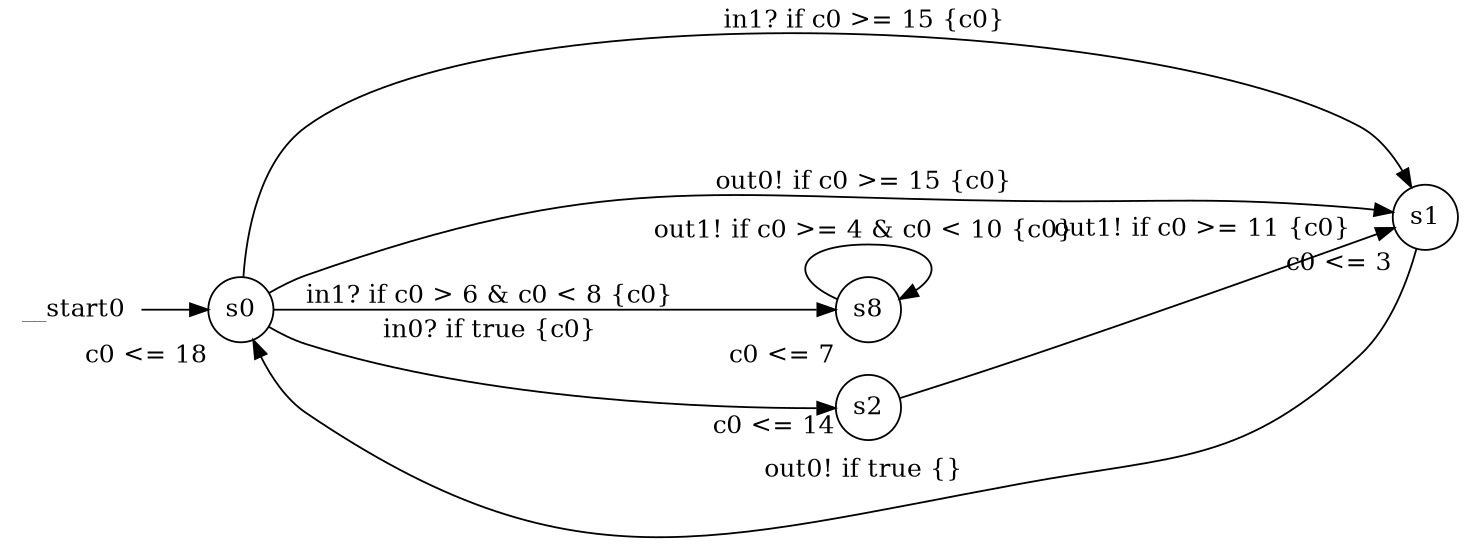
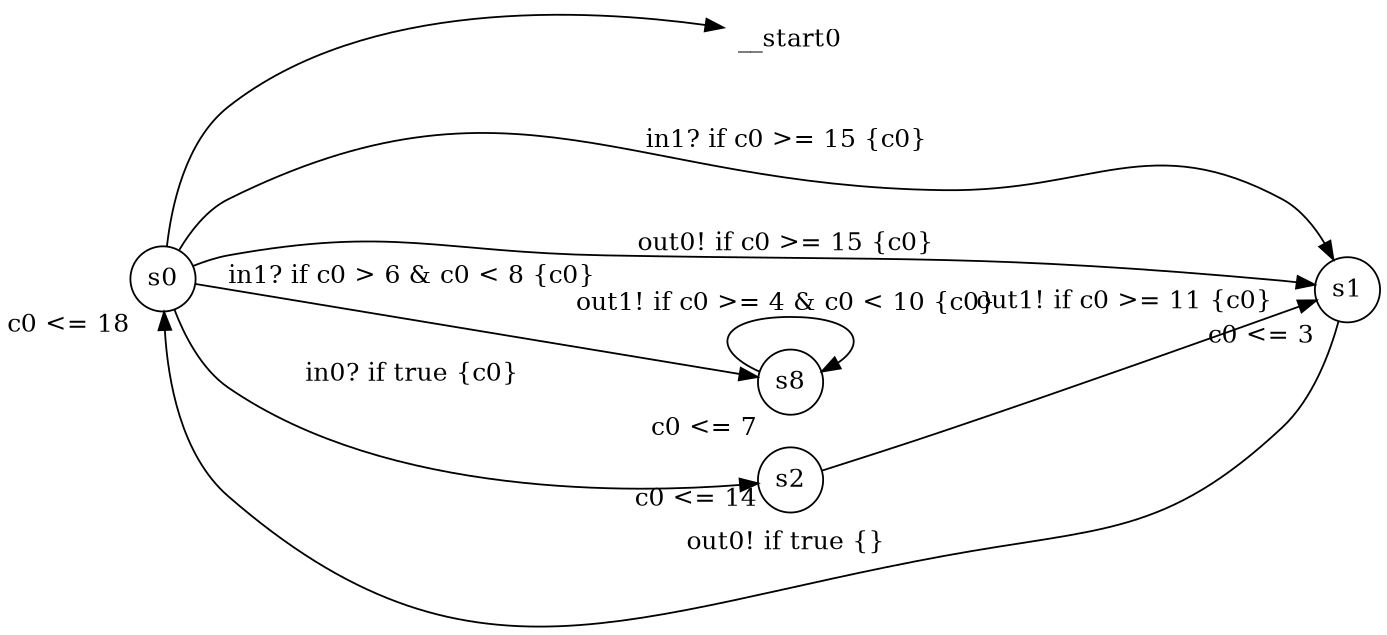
(166, 310) -> (381, 36)
